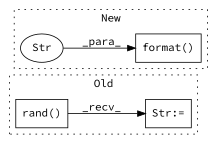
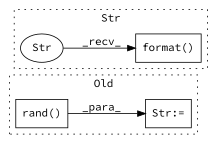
(111, 19) -> (111, 19)
(102, 42) -> (102, 42)
(102, 108) -> (102, 108)
